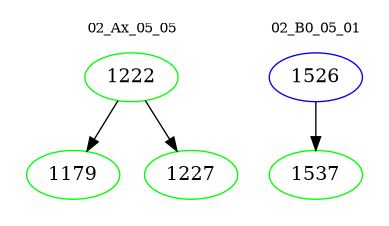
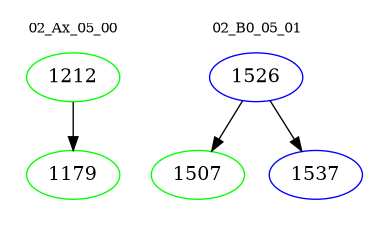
(132, 29) -> (73, 29)
(131, 77) -> (73, 77)
(191, 175) -> none
none -> (198, 175)
(316, 175) -> (316, 175)
